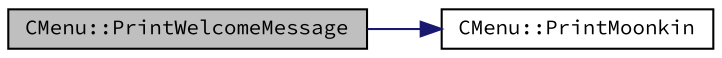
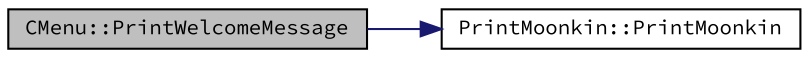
(578, 29) -> (621, 29)
